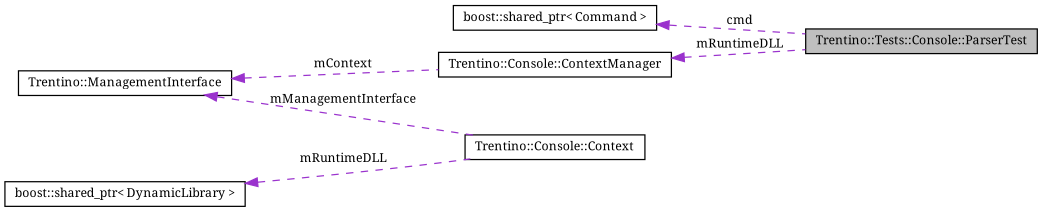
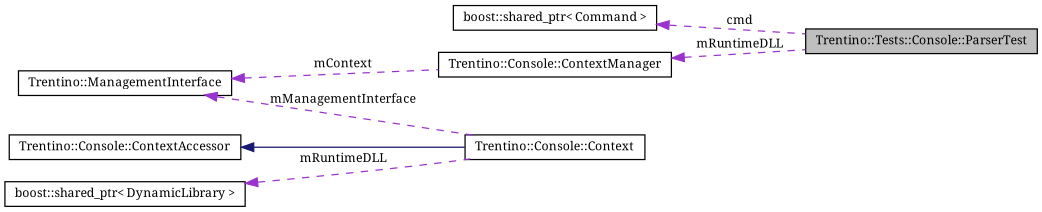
none -> (125, 147)
